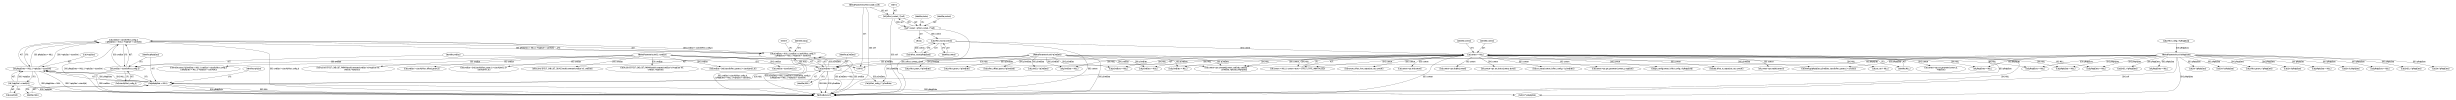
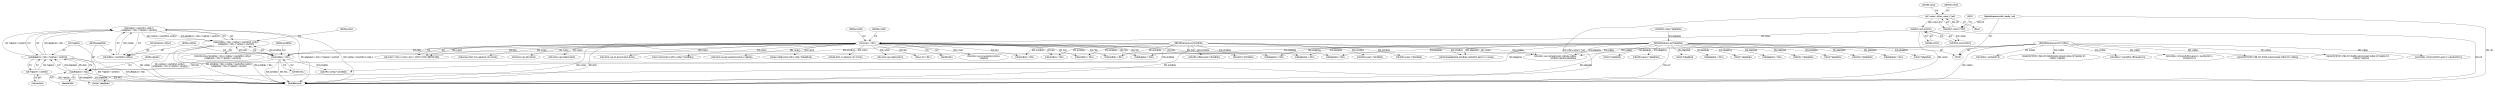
(784, 41) -> none
(919, 55) -> (1960, 43)
(125, 76) -> none
(441, 94) -> (175, 80)
